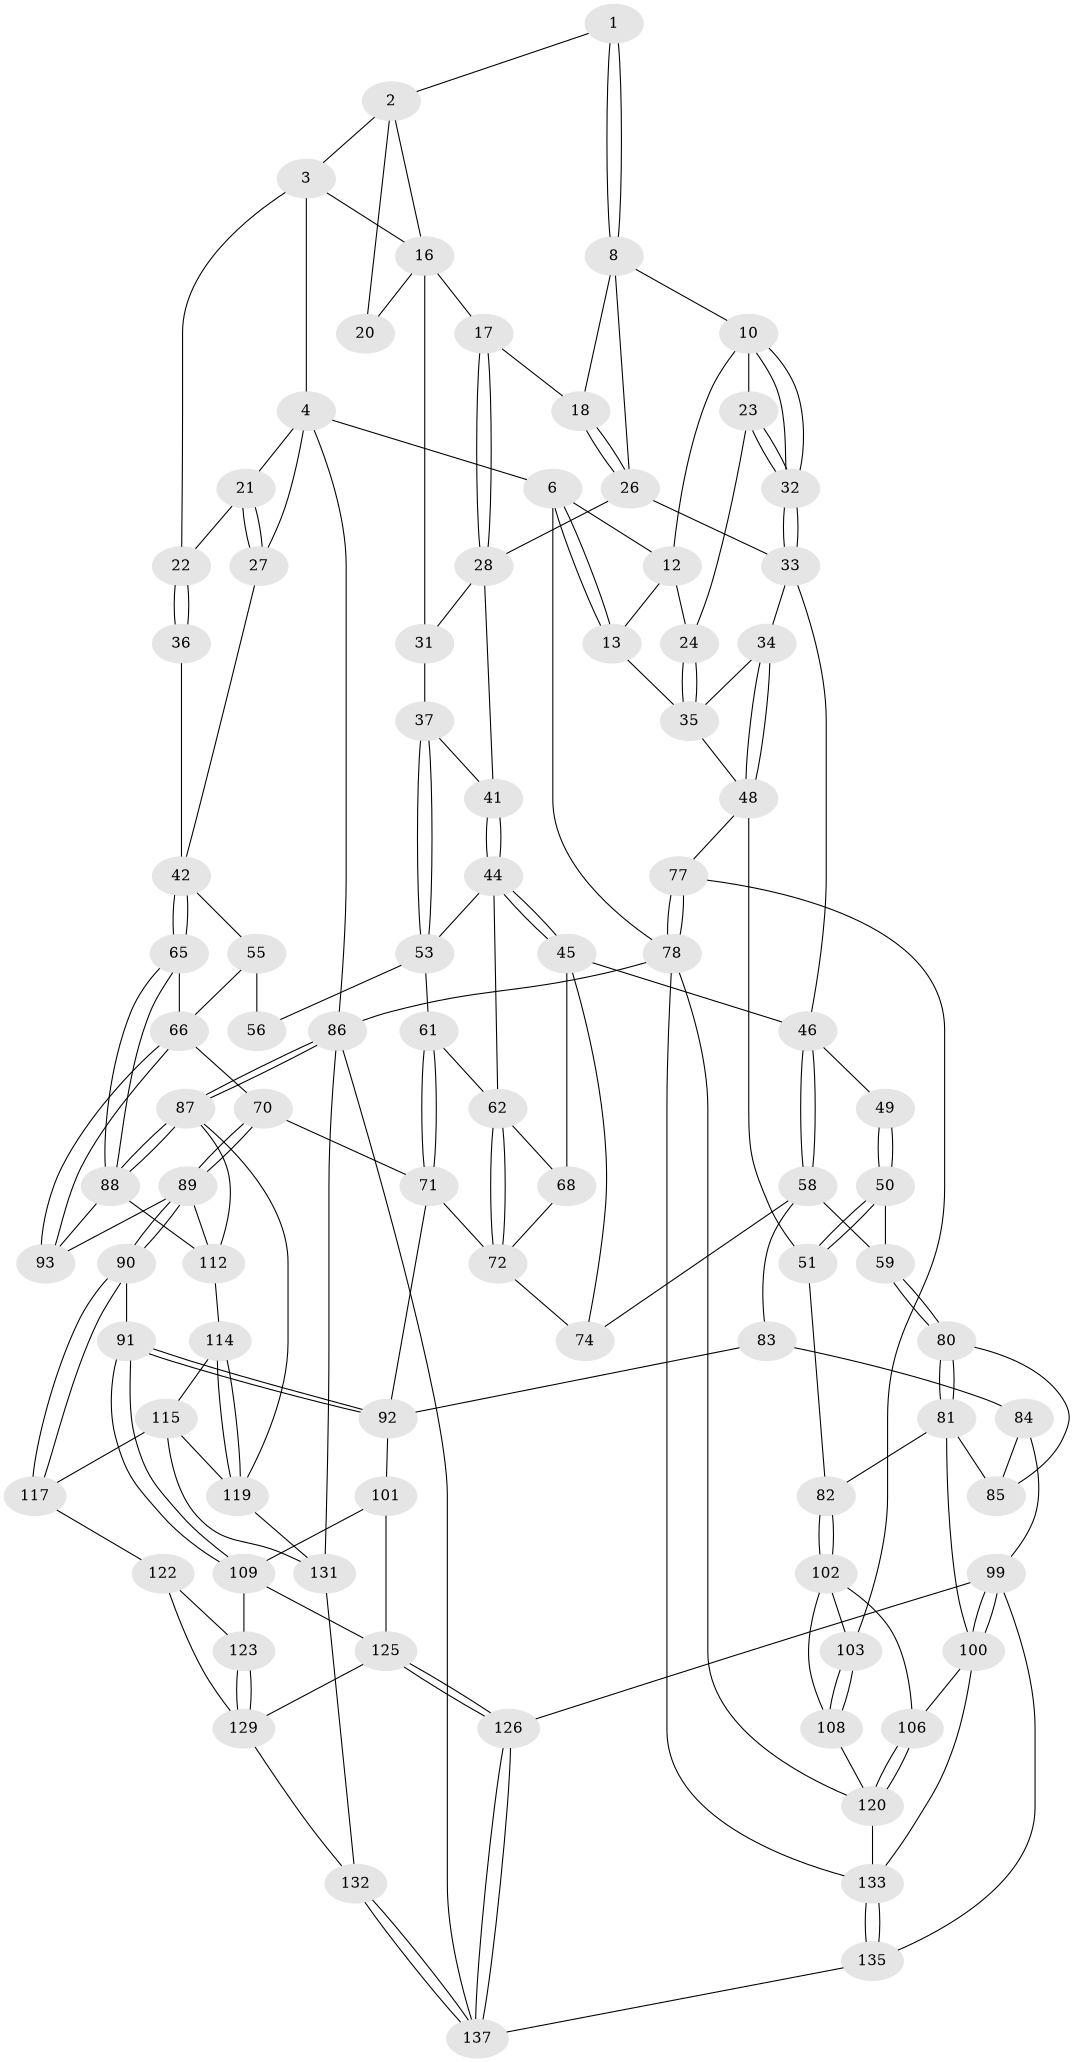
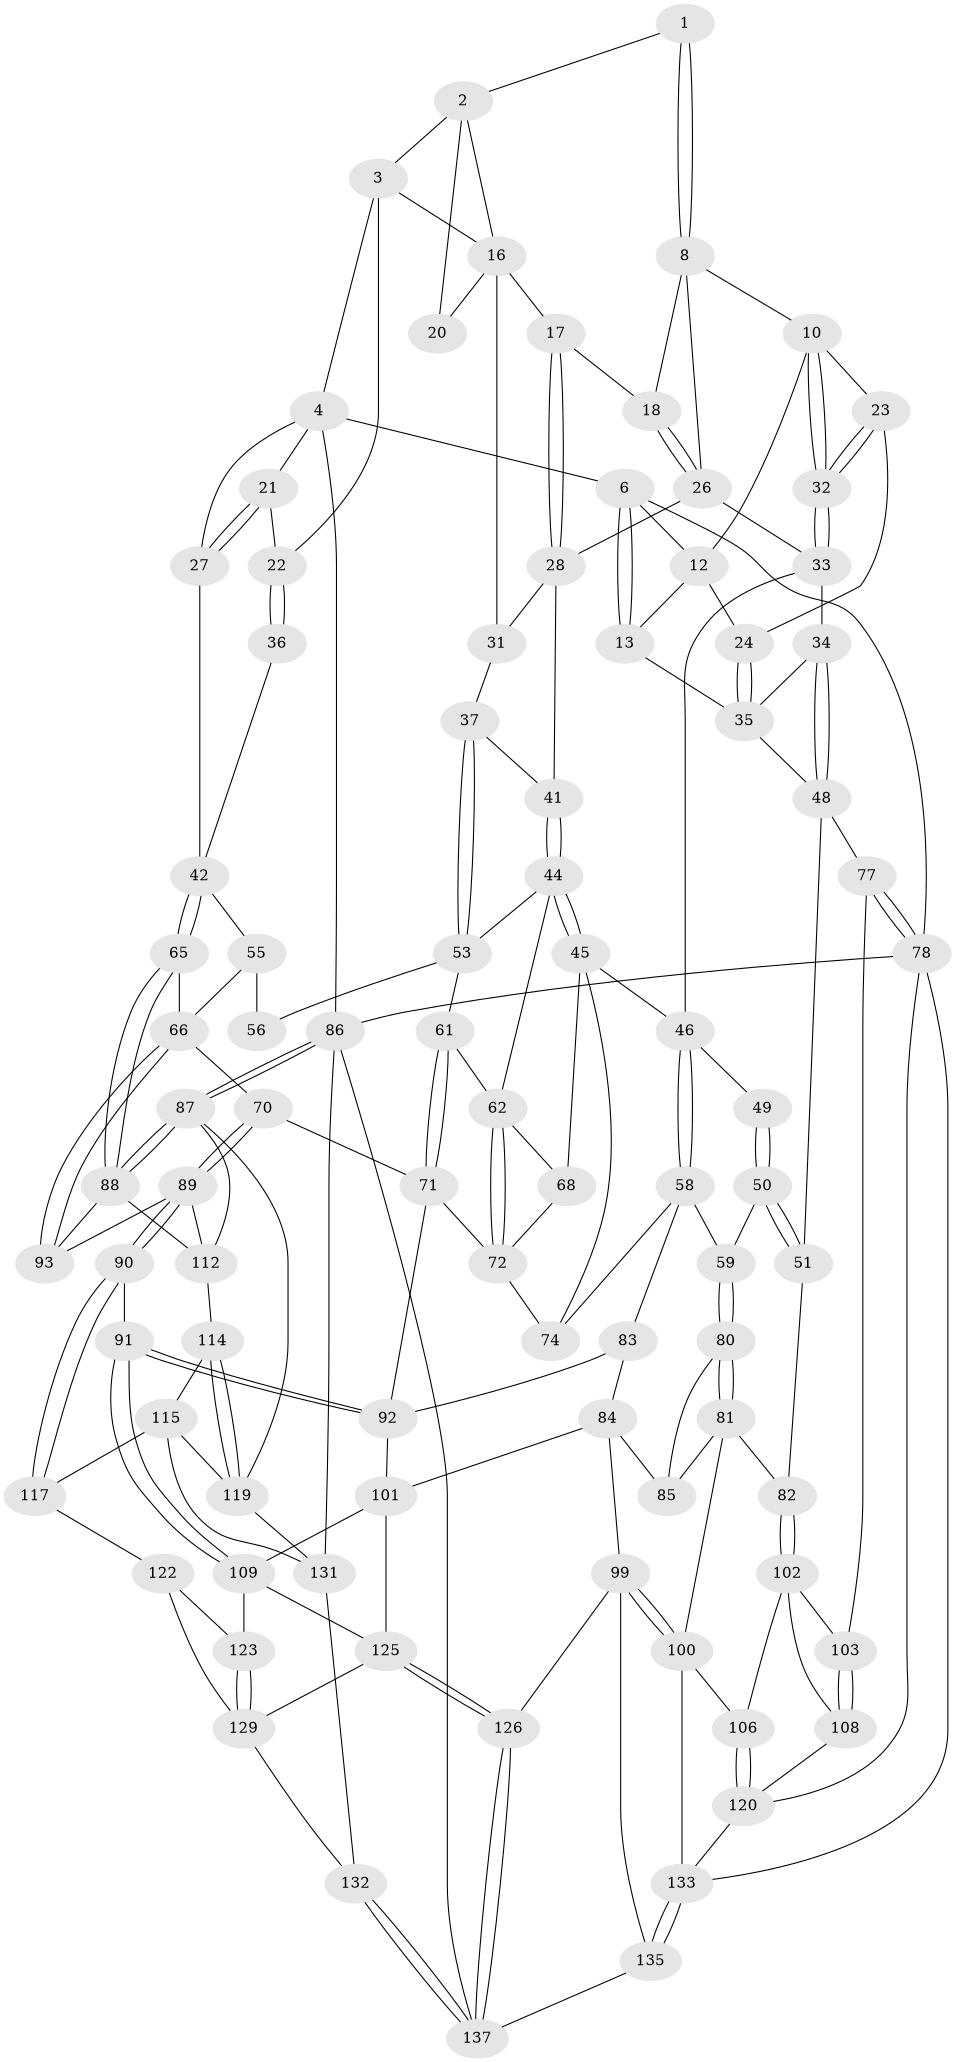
none -> (497, 1457)
